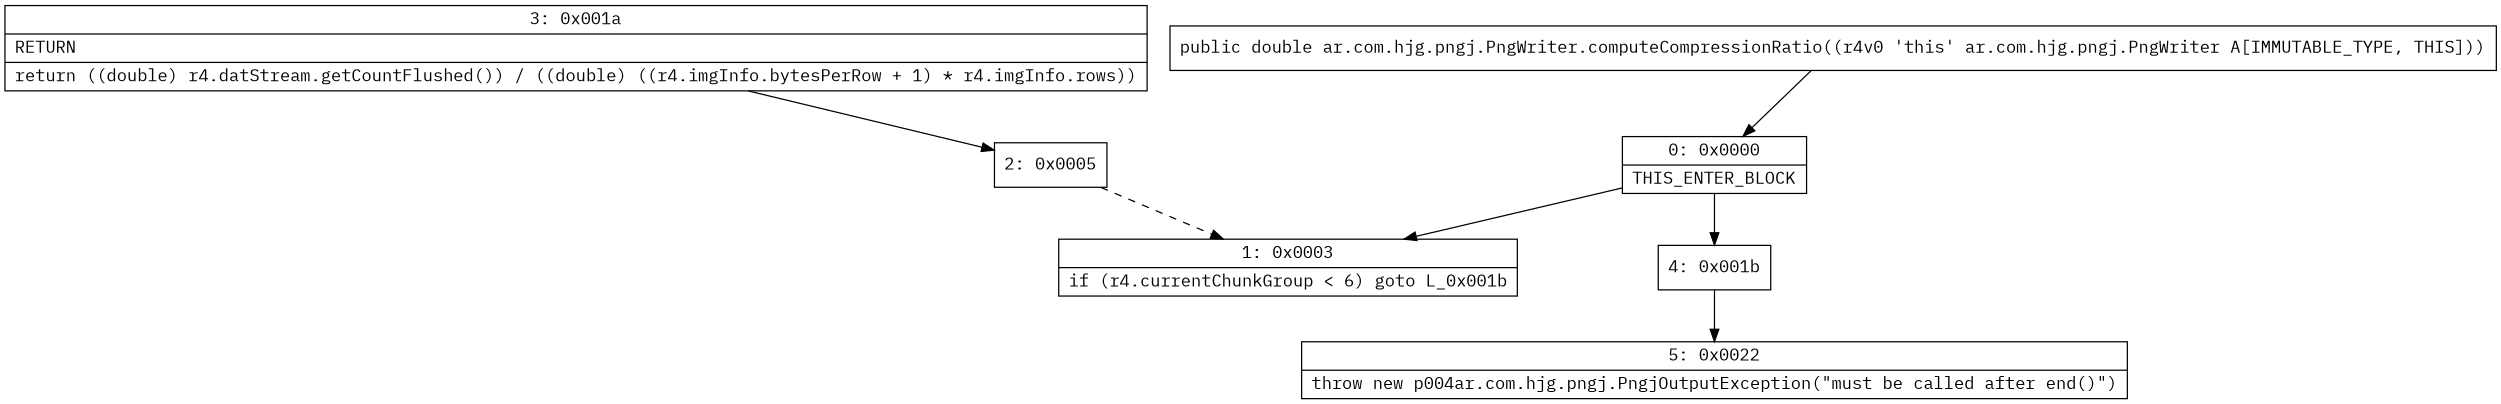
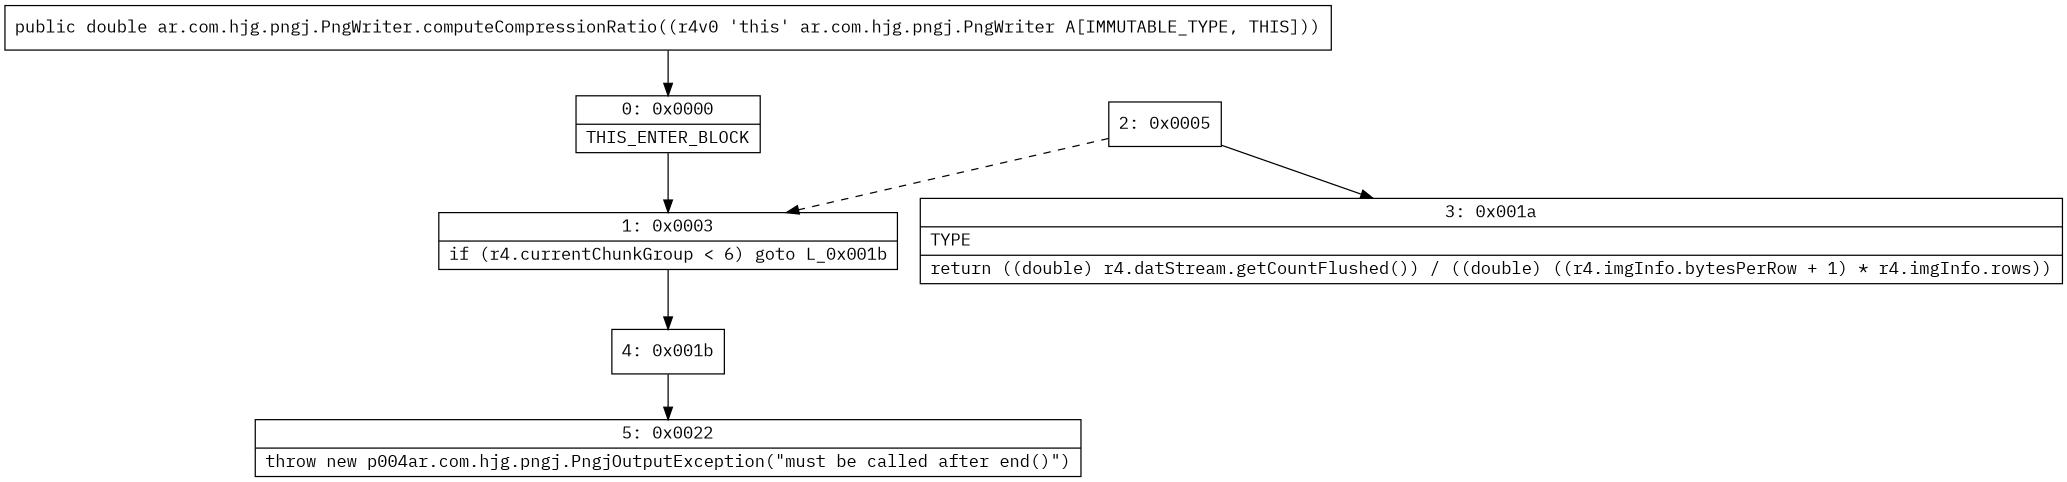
(46, 48) -> (951, 240)
(865, 119) -> (1291, 170)
(1714, 213) -> (668, 293)
